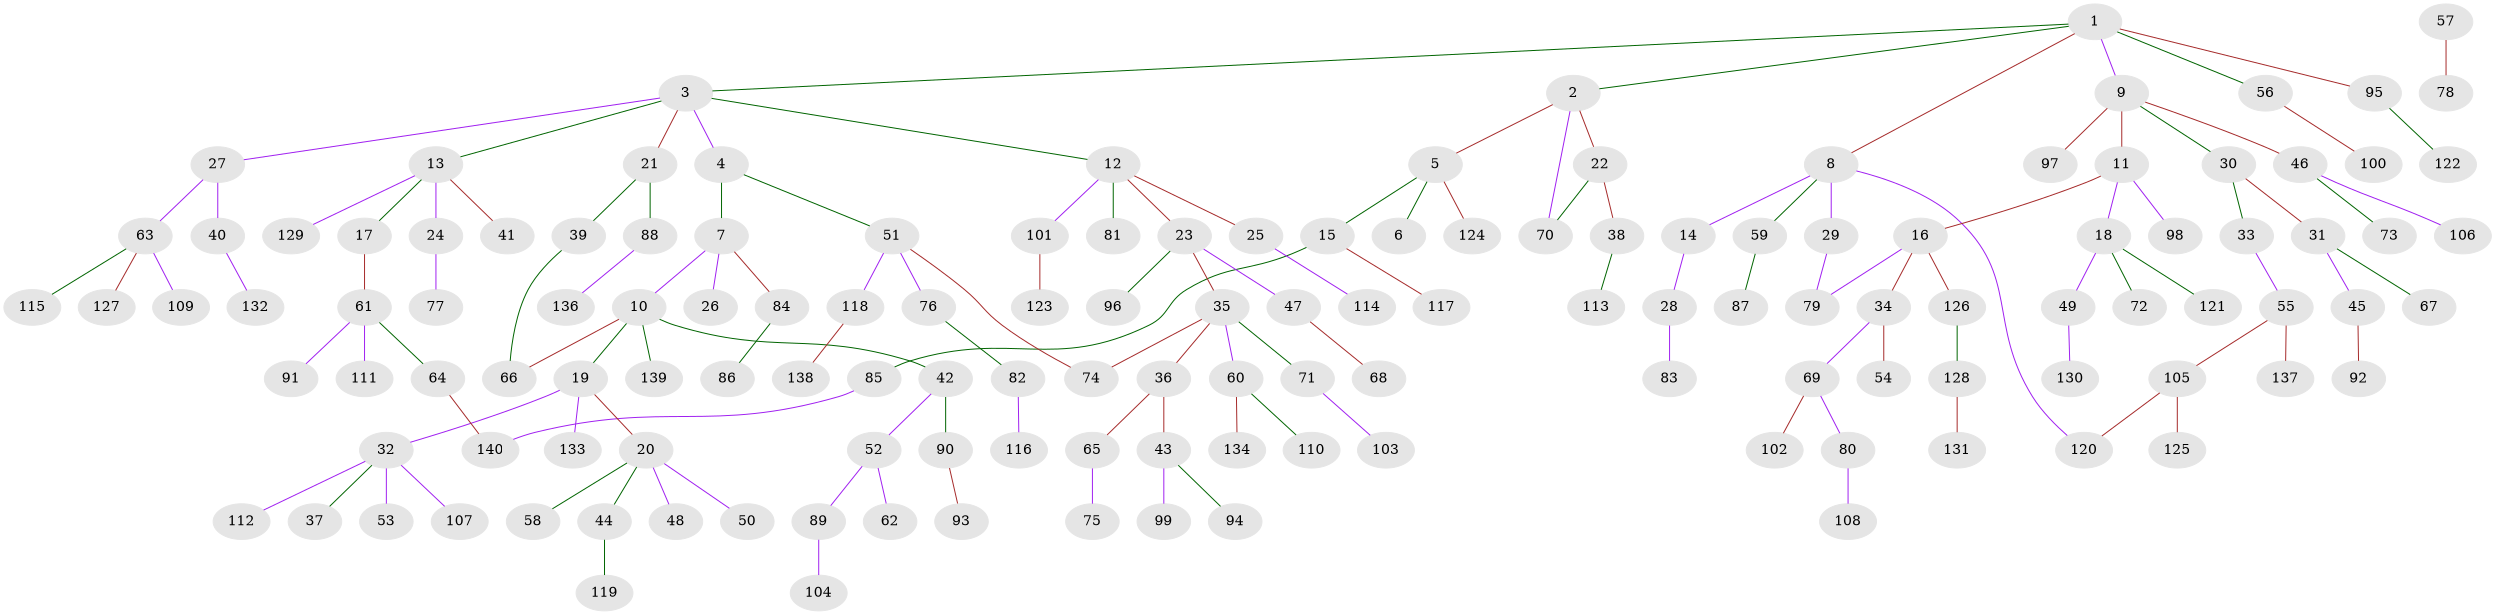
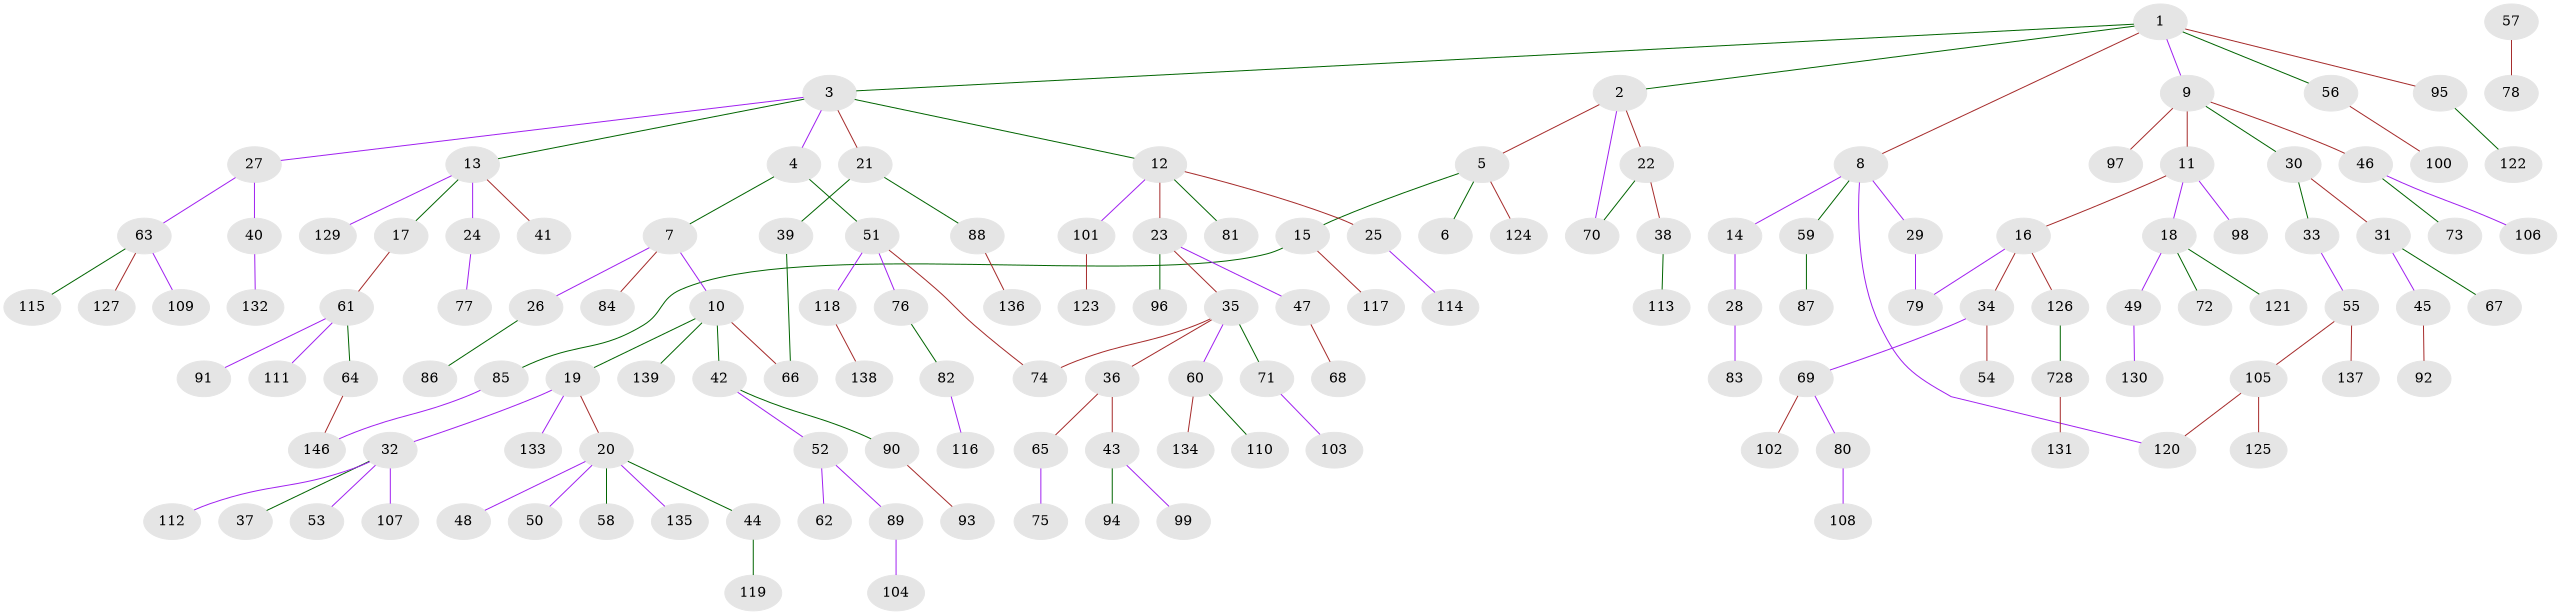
(608, 272) -> (995, 272)
(752, 347) -> (483, 343)
(1957, 379) -> (2060, 379)
(490, 450) -> (317, 450)
none -> (680, 522)
